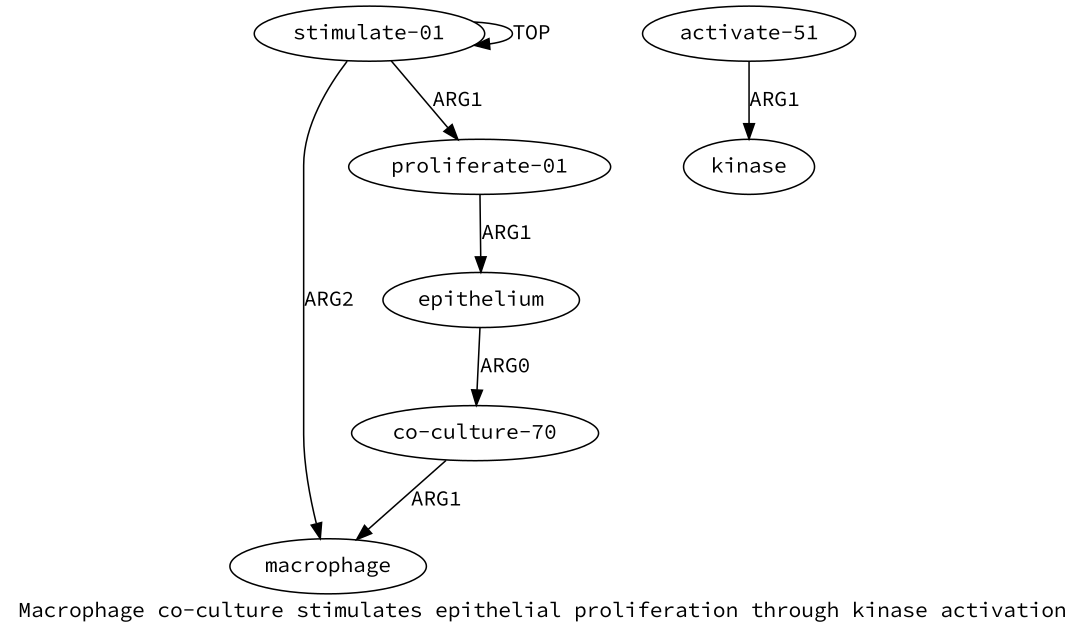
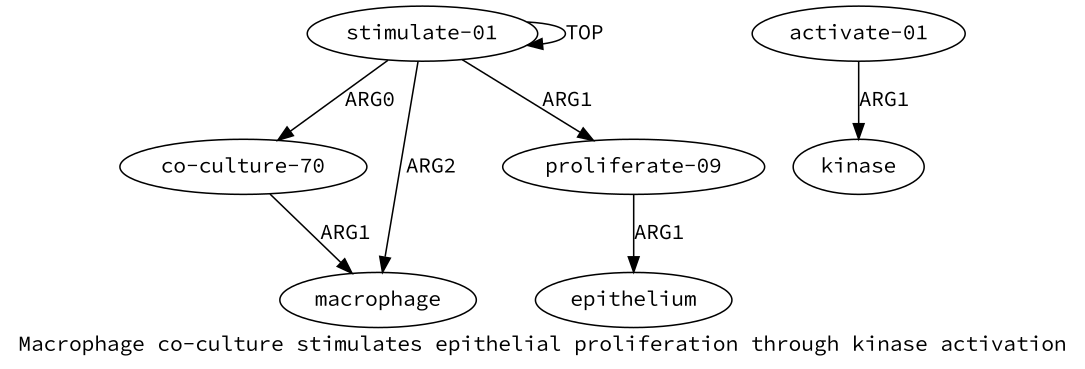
(749, 34) -> (859, 34)
(480, 167) -> (634, 167)
(479, 359) -> (339, 96)
